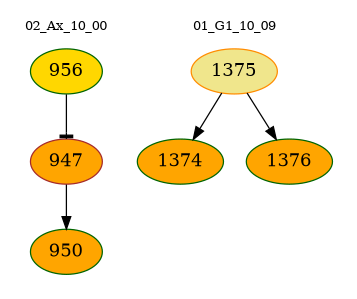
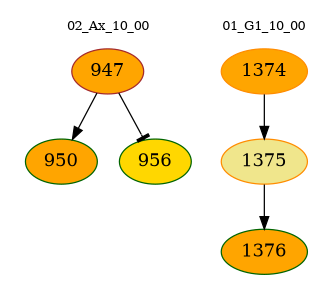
(235, 27) -> (264, 27)
(211, 111) -> (264, 110)
(66, 113) -> (130, 114)
(180, 162) -> (264, 71)
